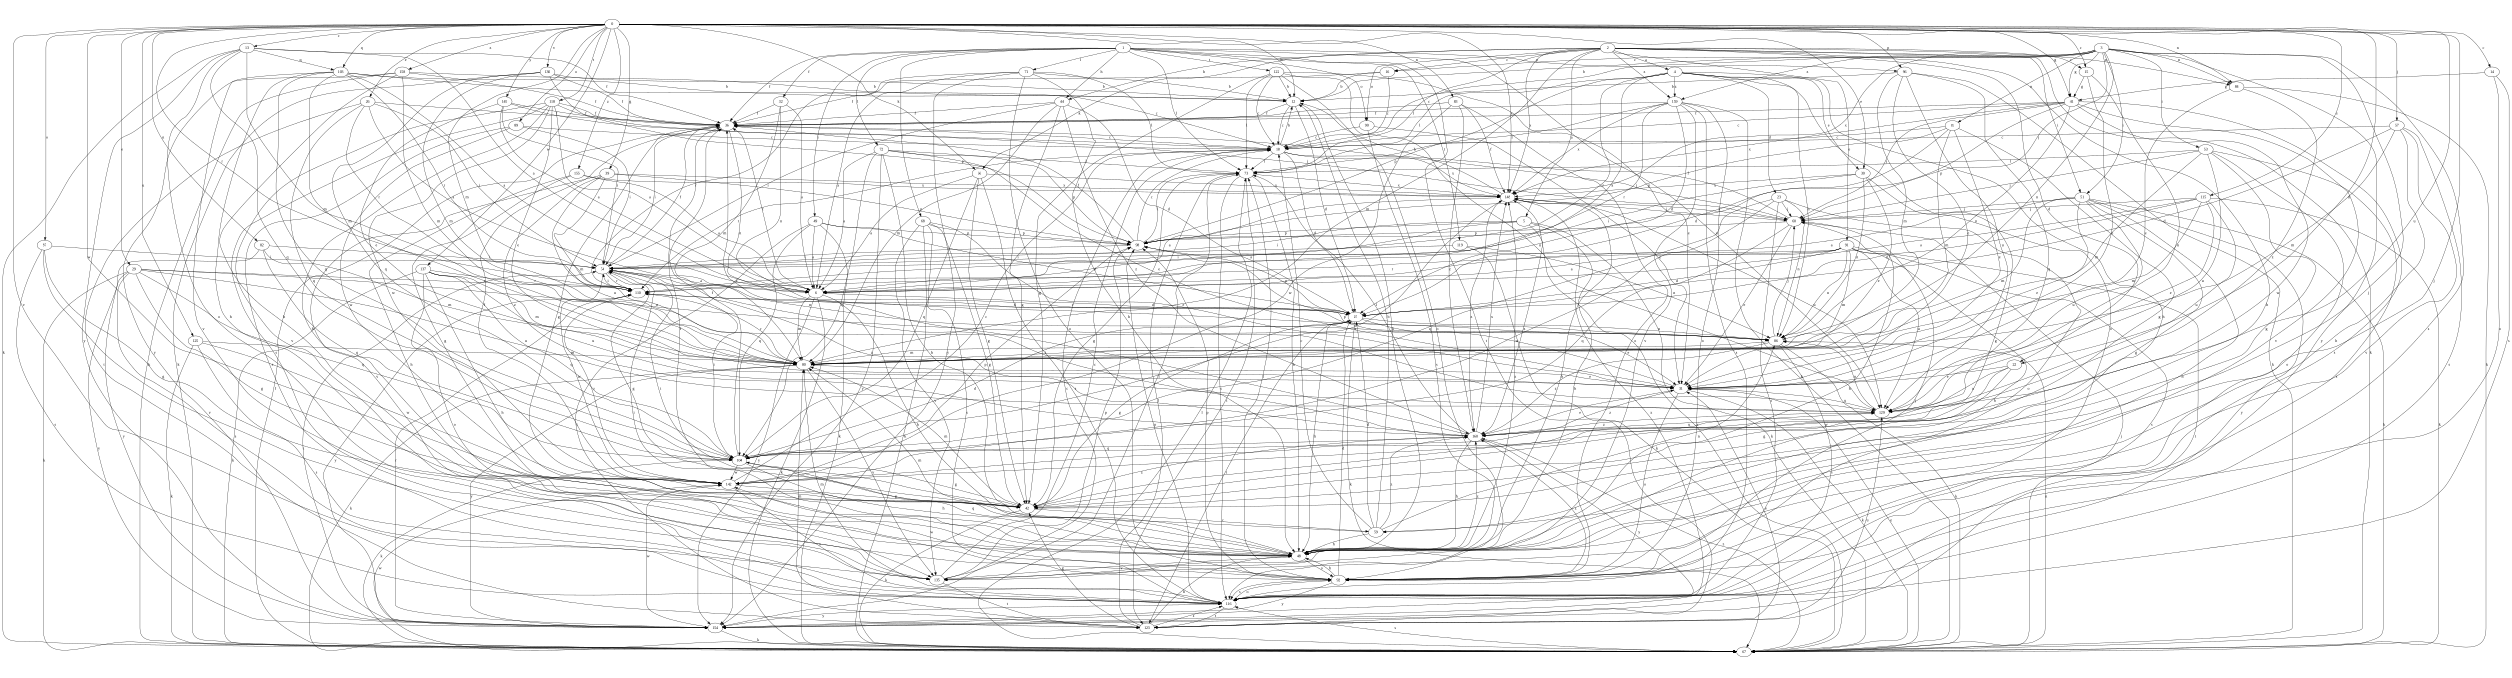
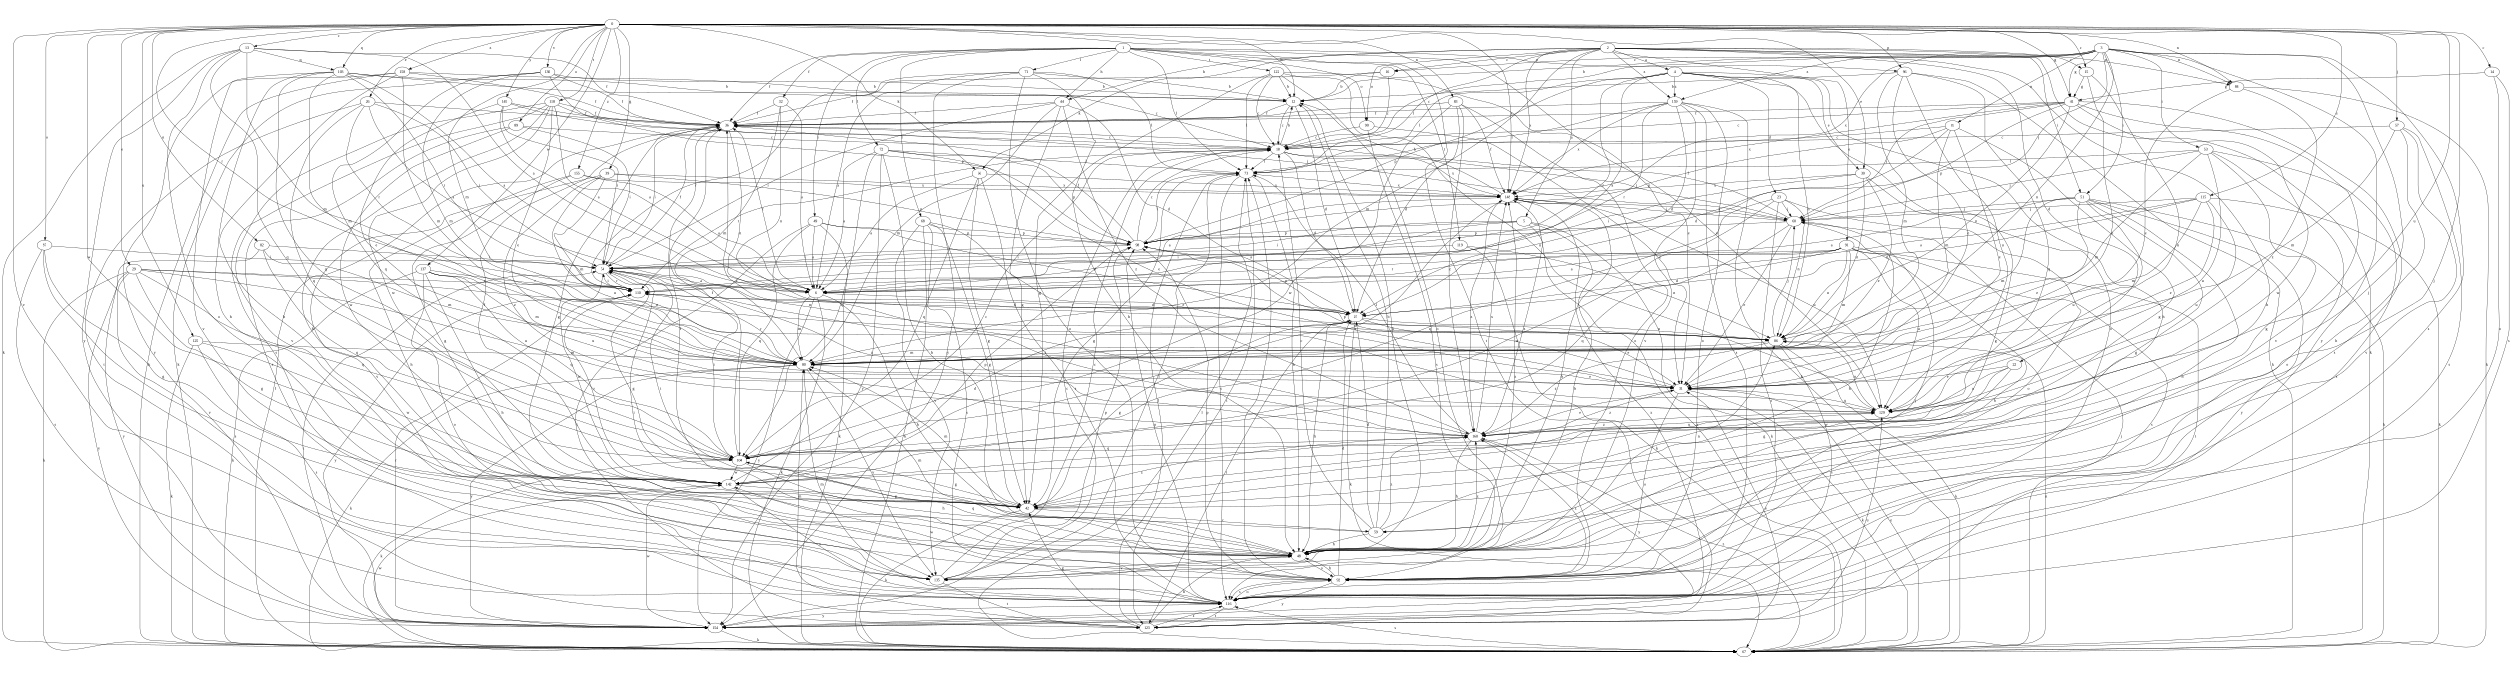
(2051, 31) -> none
(1888, 268) -> (1408, 203)
